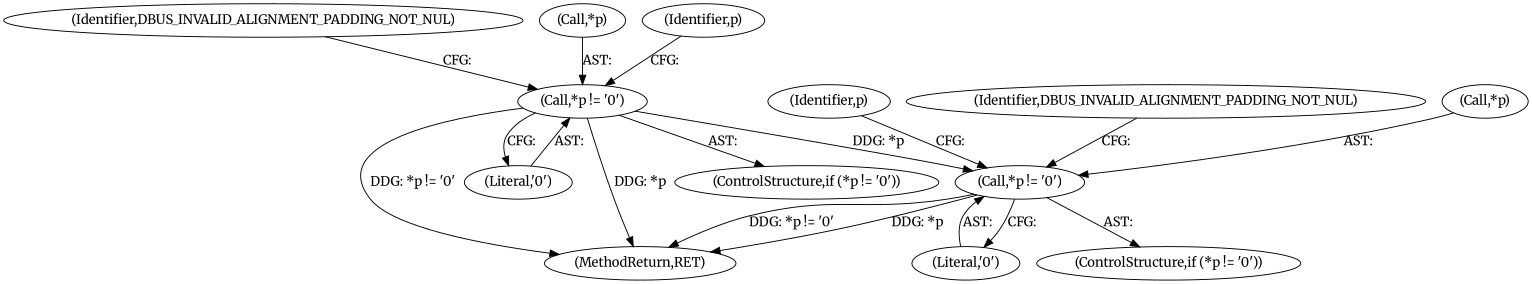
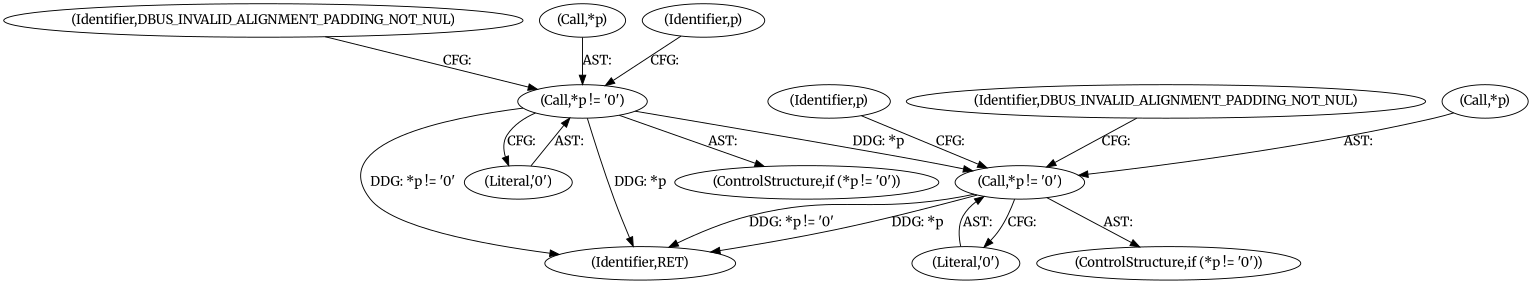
(640, 263) -> (640, 263)
